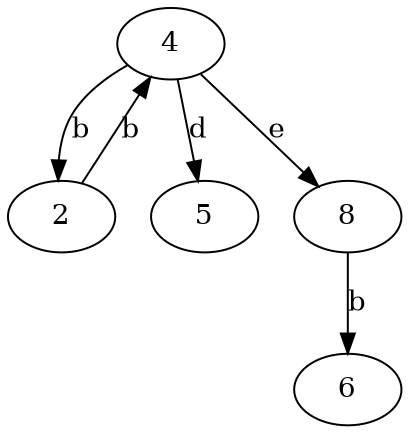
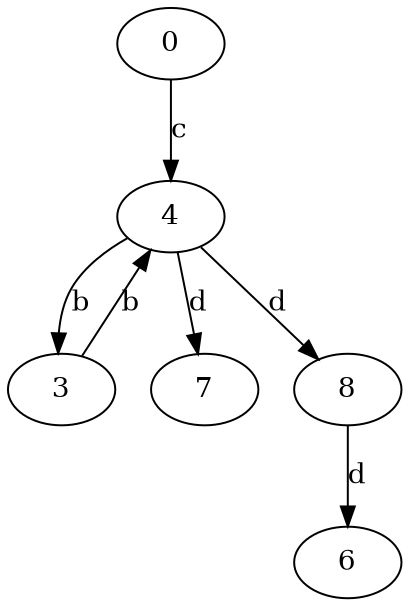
none -> (171, 44)
(277, 130) -> (278, 303)
(62, 217) -> (62, 390)
(205, 217) -> (205, 390)
(358, 303) -> (358, 476)
